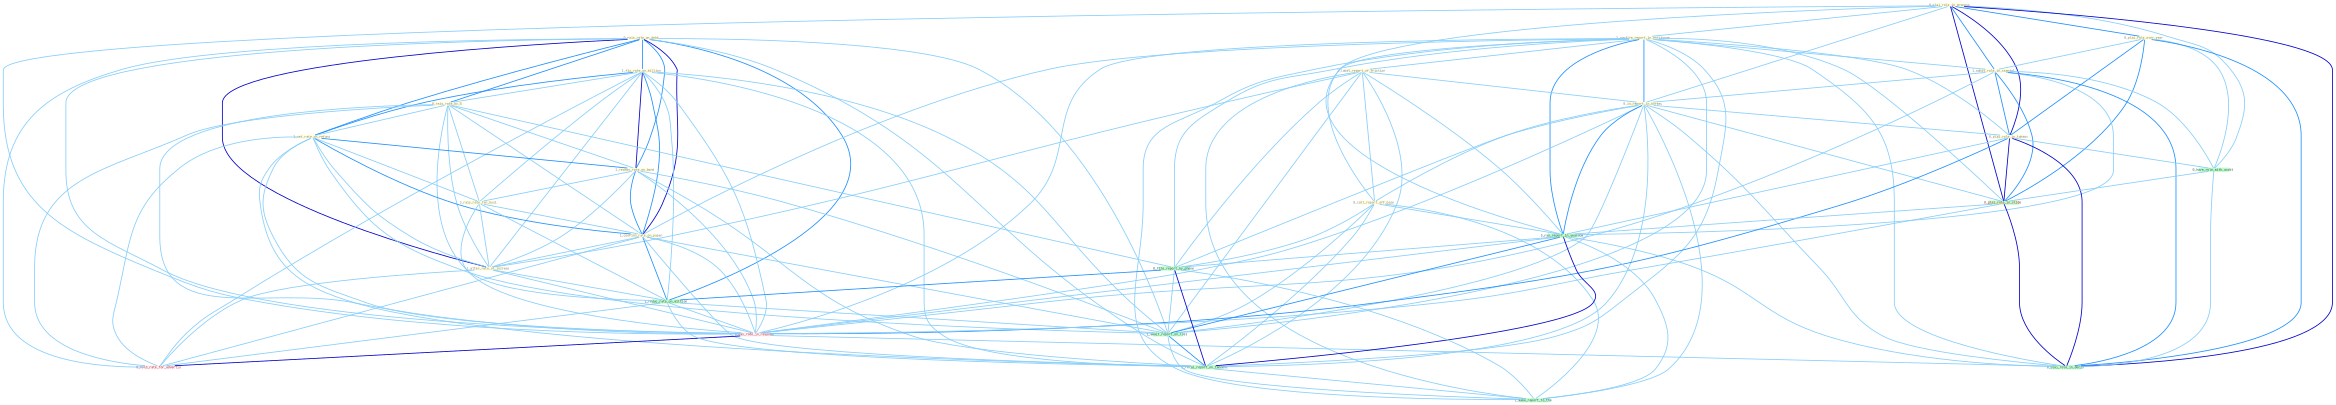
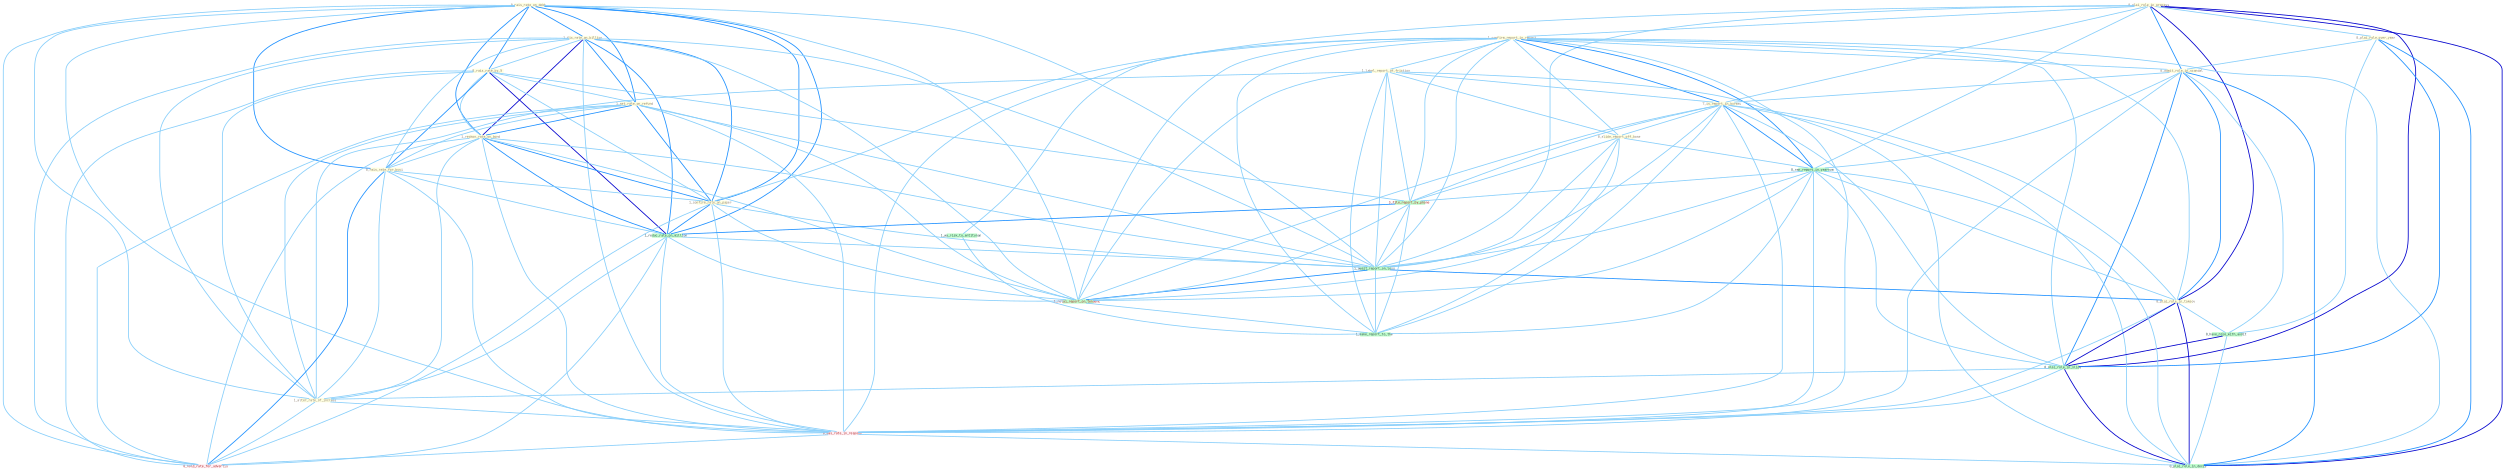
(2047, 21) -> (2263, 21)
(2157, 33) -> (1733, 21)
none -> (288, 37)
(1644, 38) -> (1512, 38)
(1995, 71) -> (2182, 71)
(255, 83) -> (35, 69)
(2067, 94) -> (1776, 285)
(1644, 104) -> (1722, 104)
(678, 133) -> (767, 38)
(1465, 141) -> (1877, 153)
(465, 158) -> (439, 118)
(2109, 186) -> (2146, 351)
none -> (569, 195)
(1375, 203) -> (1619, 137)
(2004, 203) -> (2064, 367)
(673, 206) -> (664, 119)
none -> (962, 236)
(566, 252) -> (1190, 384)
none -> (277, 260)
(1174, 268) -> (1410, 203)
(1556, 277) -> (1527, 422)
(499, 285) -> (578, 153)
(1366, 285) -> (1610, 229)
(302, 298) -> none
(1189, 316) -> (1255, 272)
none -> (338, 329)
(1433, 342) -> (1465, 288)
(457, 351) -> (525, 450)
(1206, 367) -> (1078, 301)
